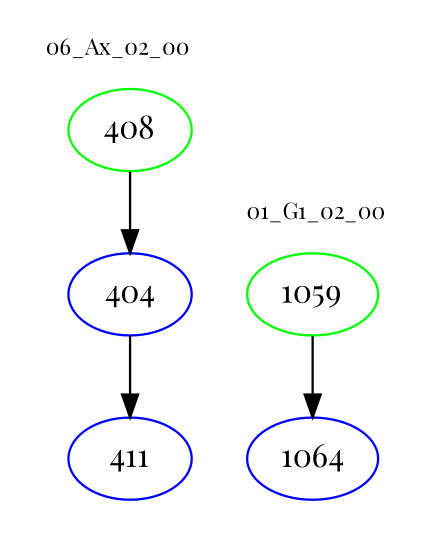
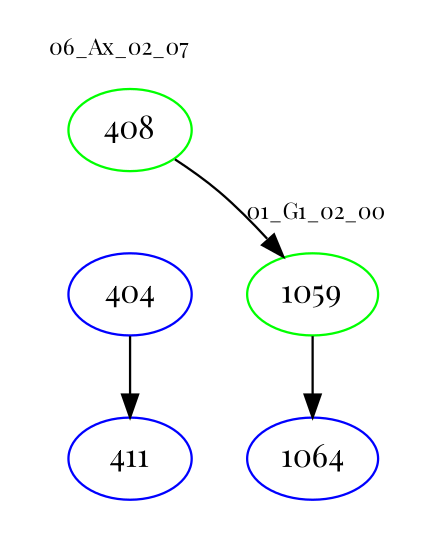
(119, 49) -> (119, 49)
(130, 201) -> (244, 215)
